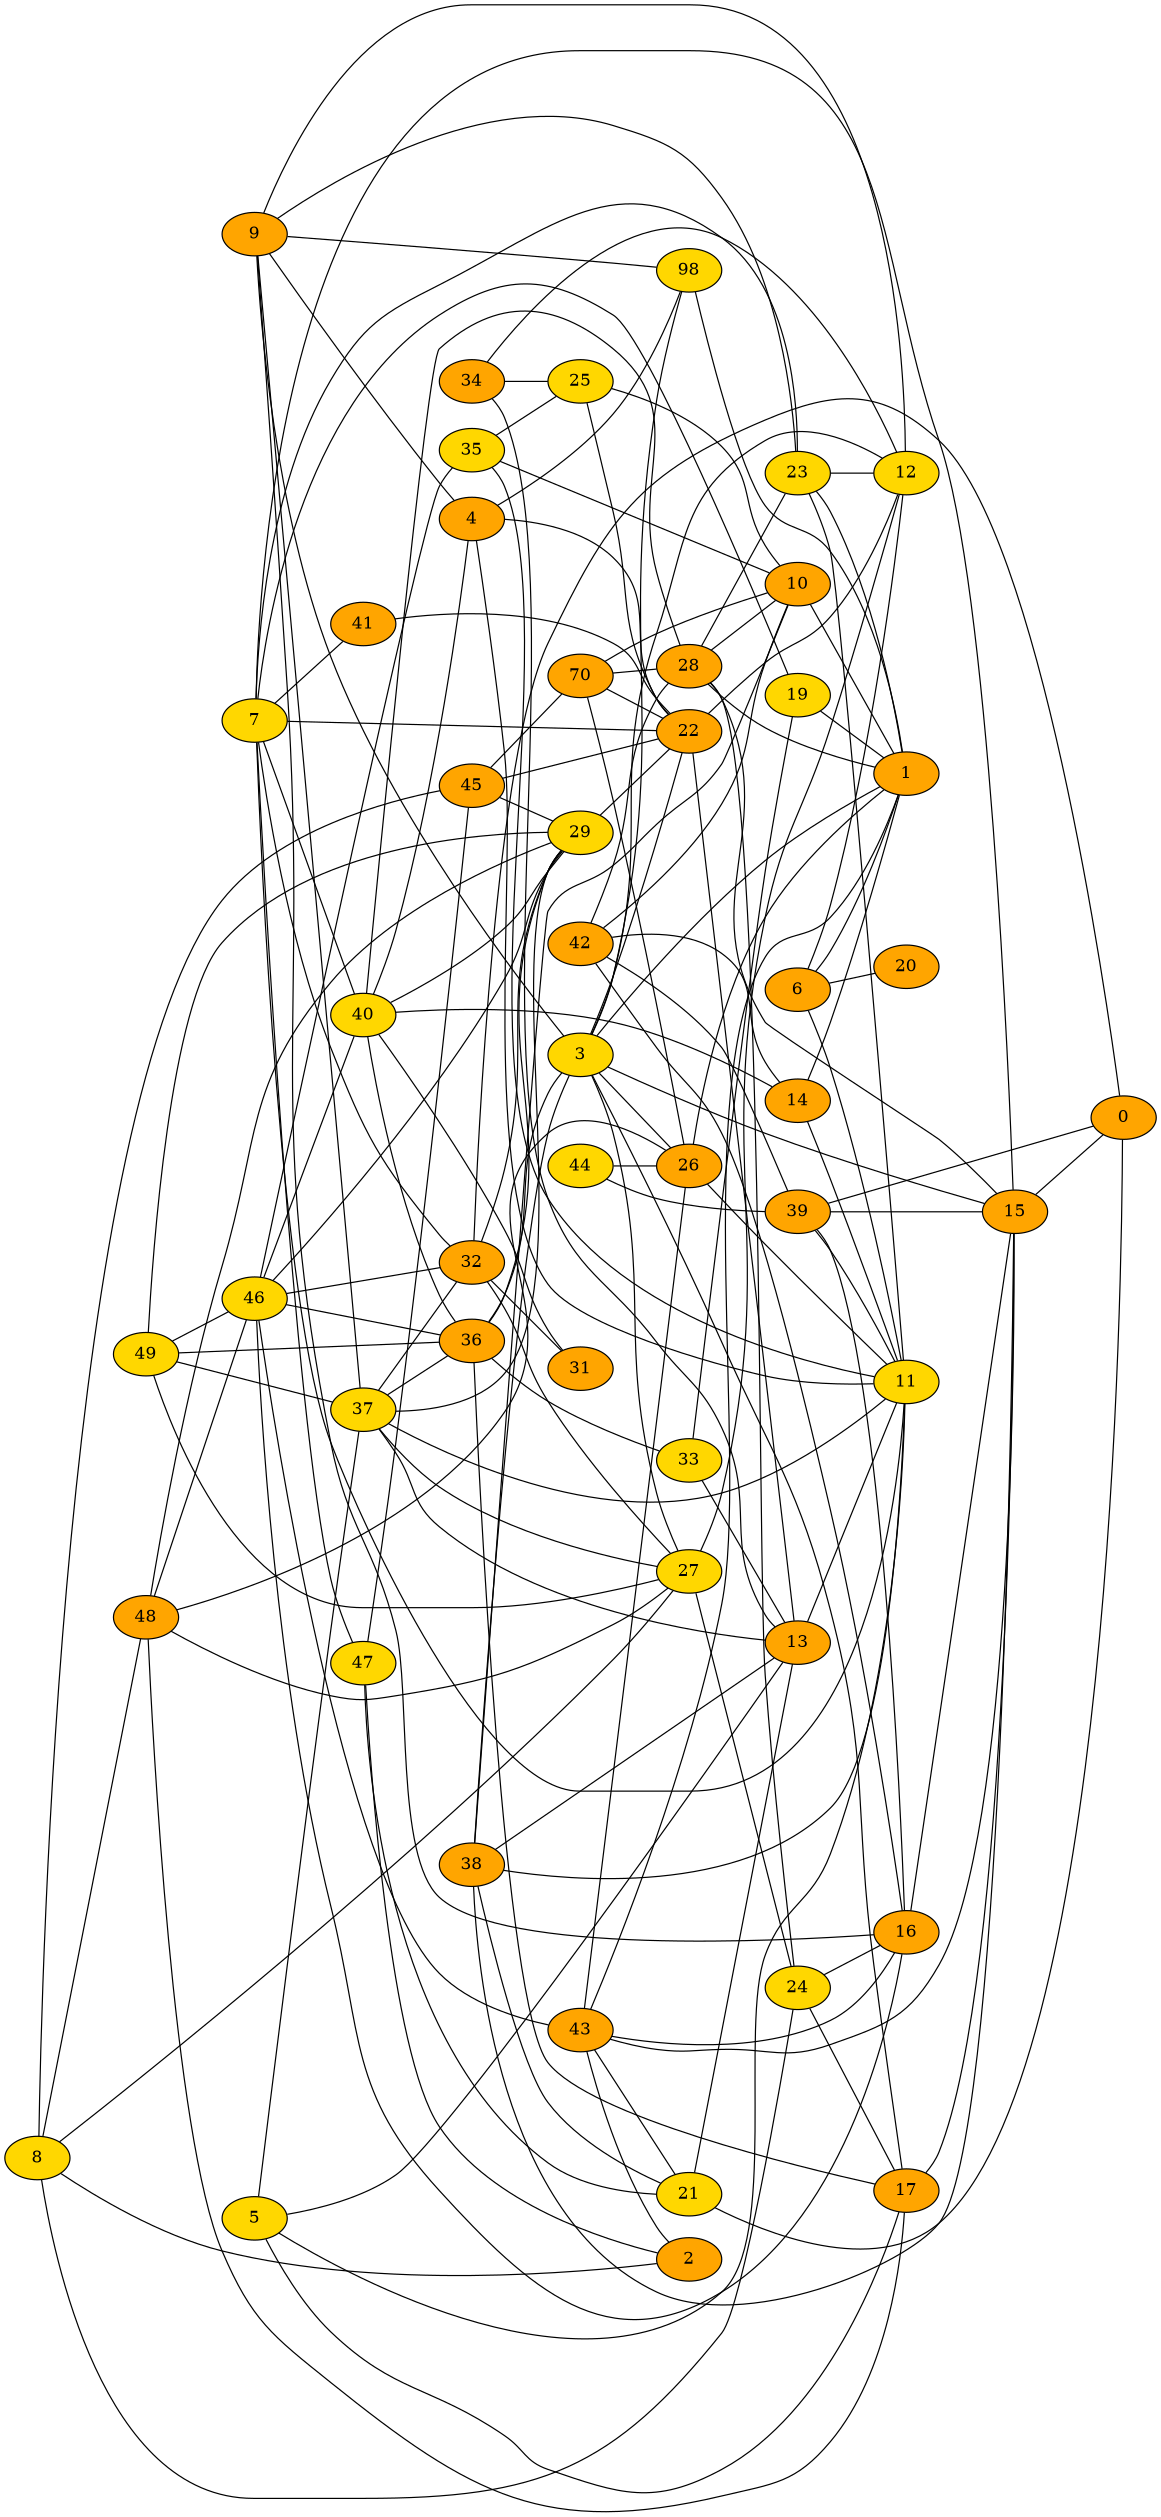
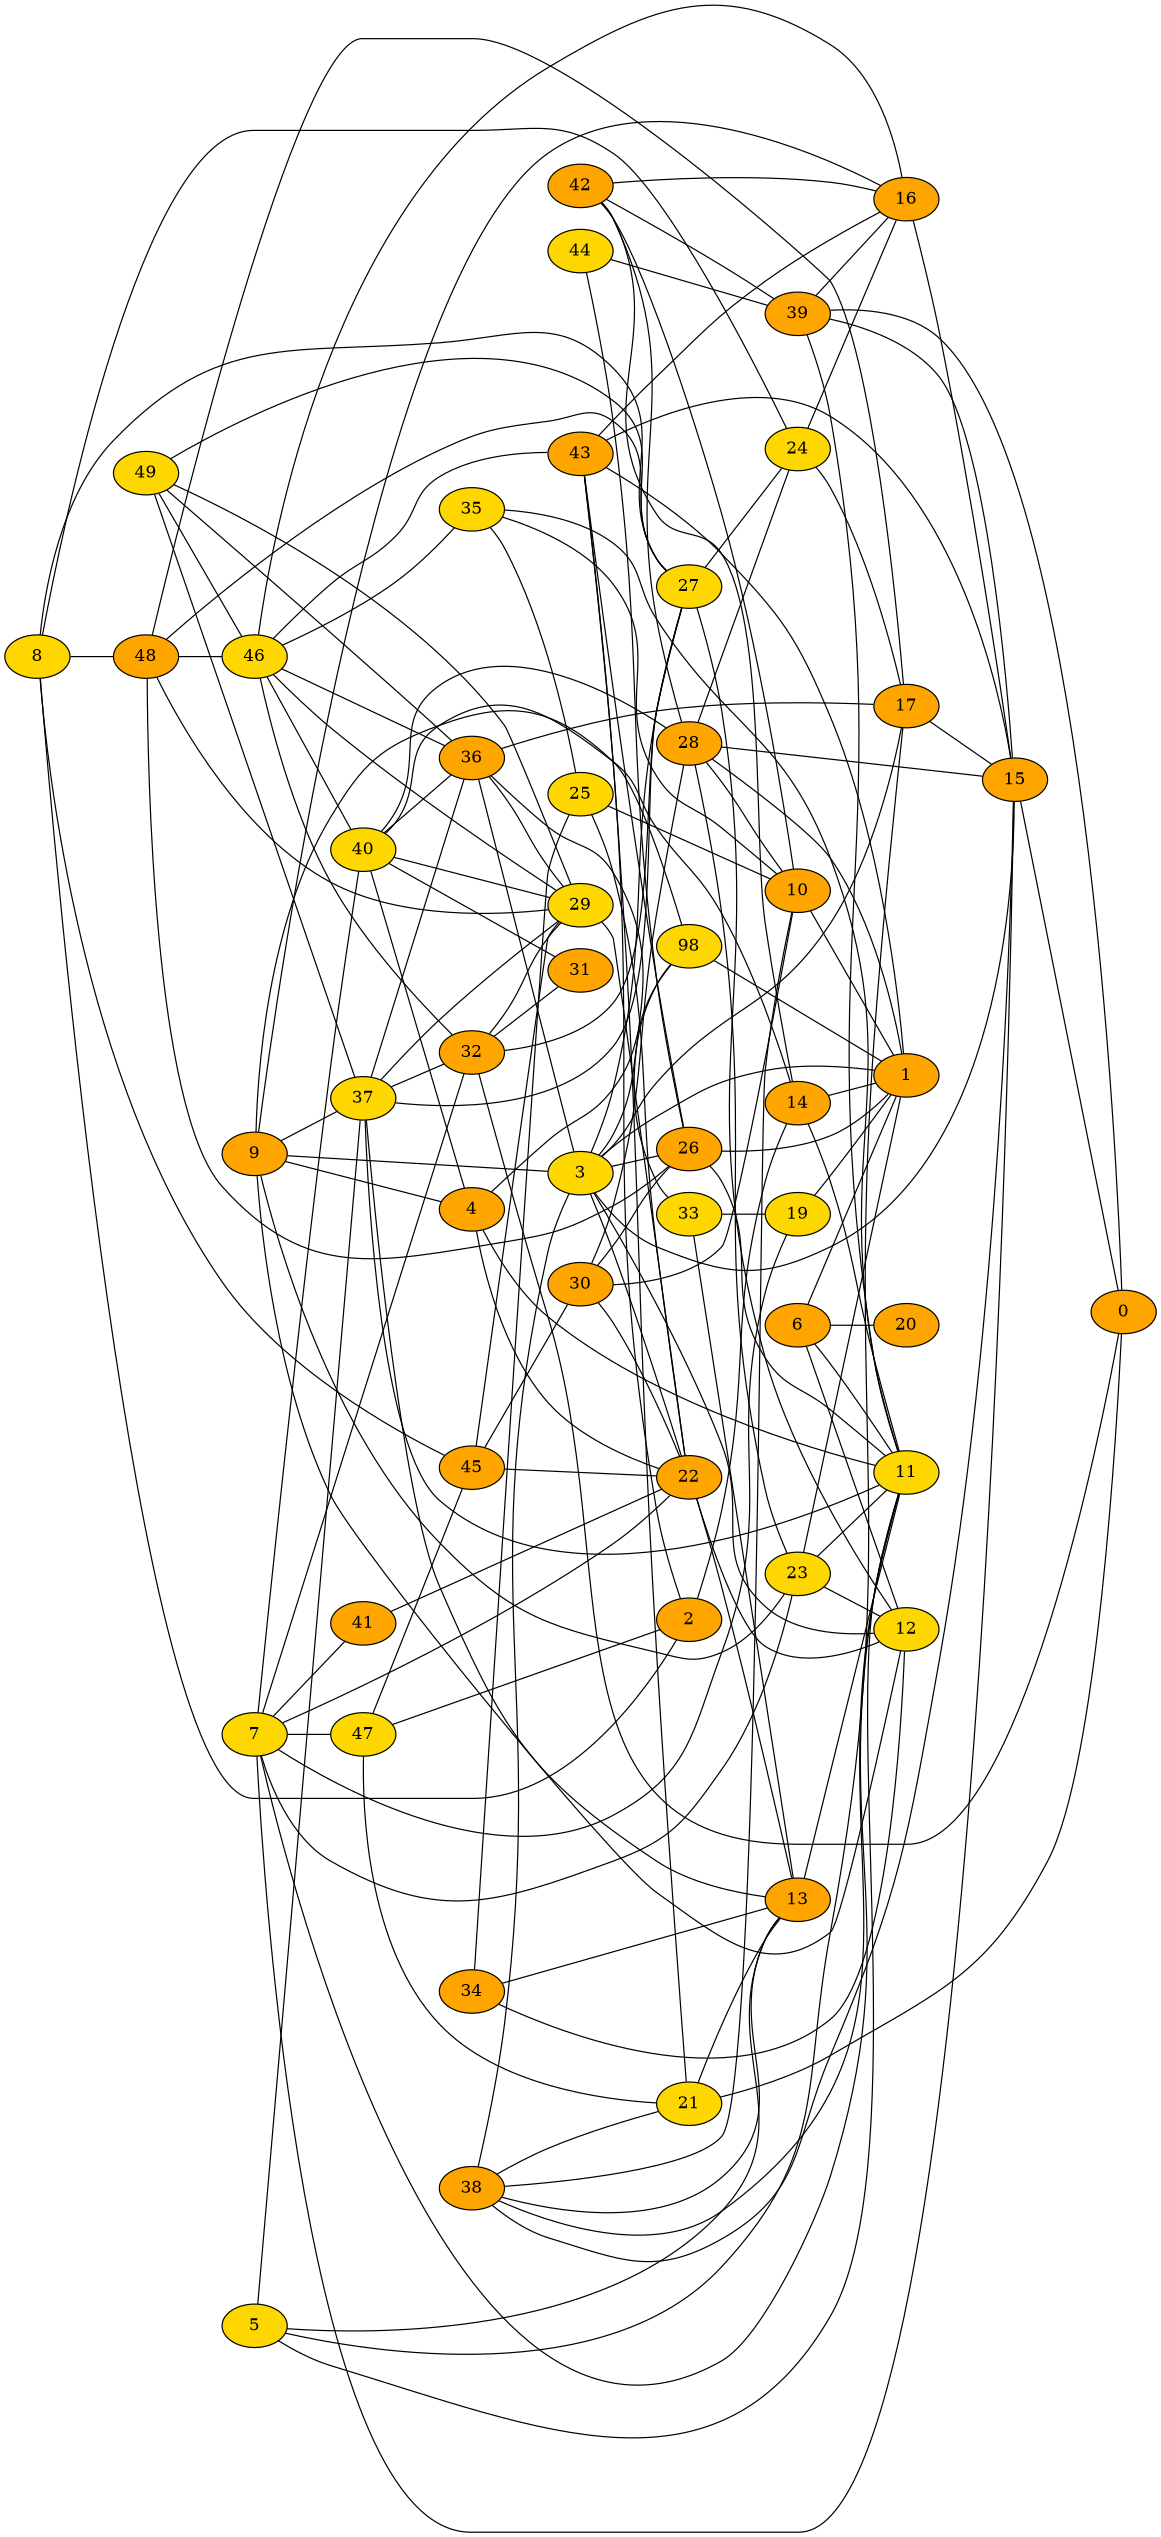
(581, 676) -> (581, 1284)
none -> (739, 1385)
